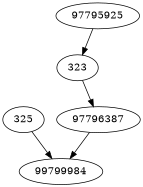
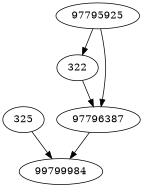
none -> (106, 64)
(78, 68) -> (78, 68)
